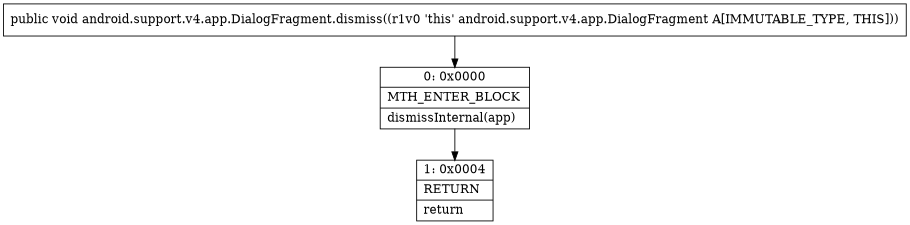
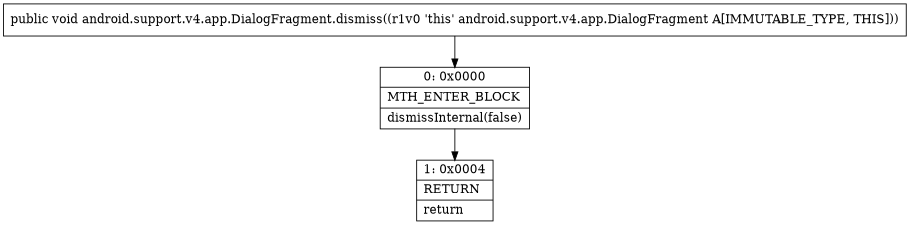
(451, 118) -> (455, 118)
